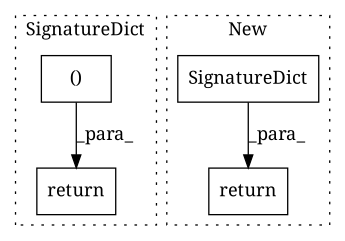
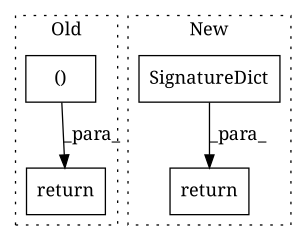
(86, 30) -> (67, 30)
